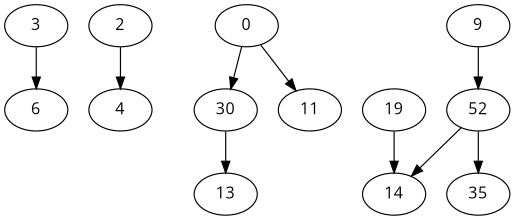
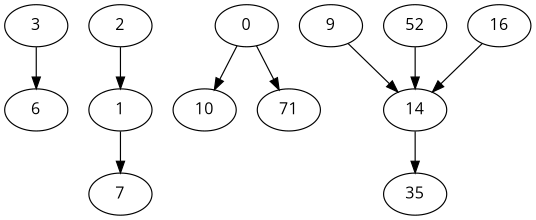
(478, 62) -> (369, 64)
(120, 110) -> (120, 110)
(226, 110) -> (205, 110)
(310, 110) -> (289, 110)
(394, 110) -> (499, 26)
(478, 146) -> (415, 146)
none -> (120, 194)
(226, 194) -> none
